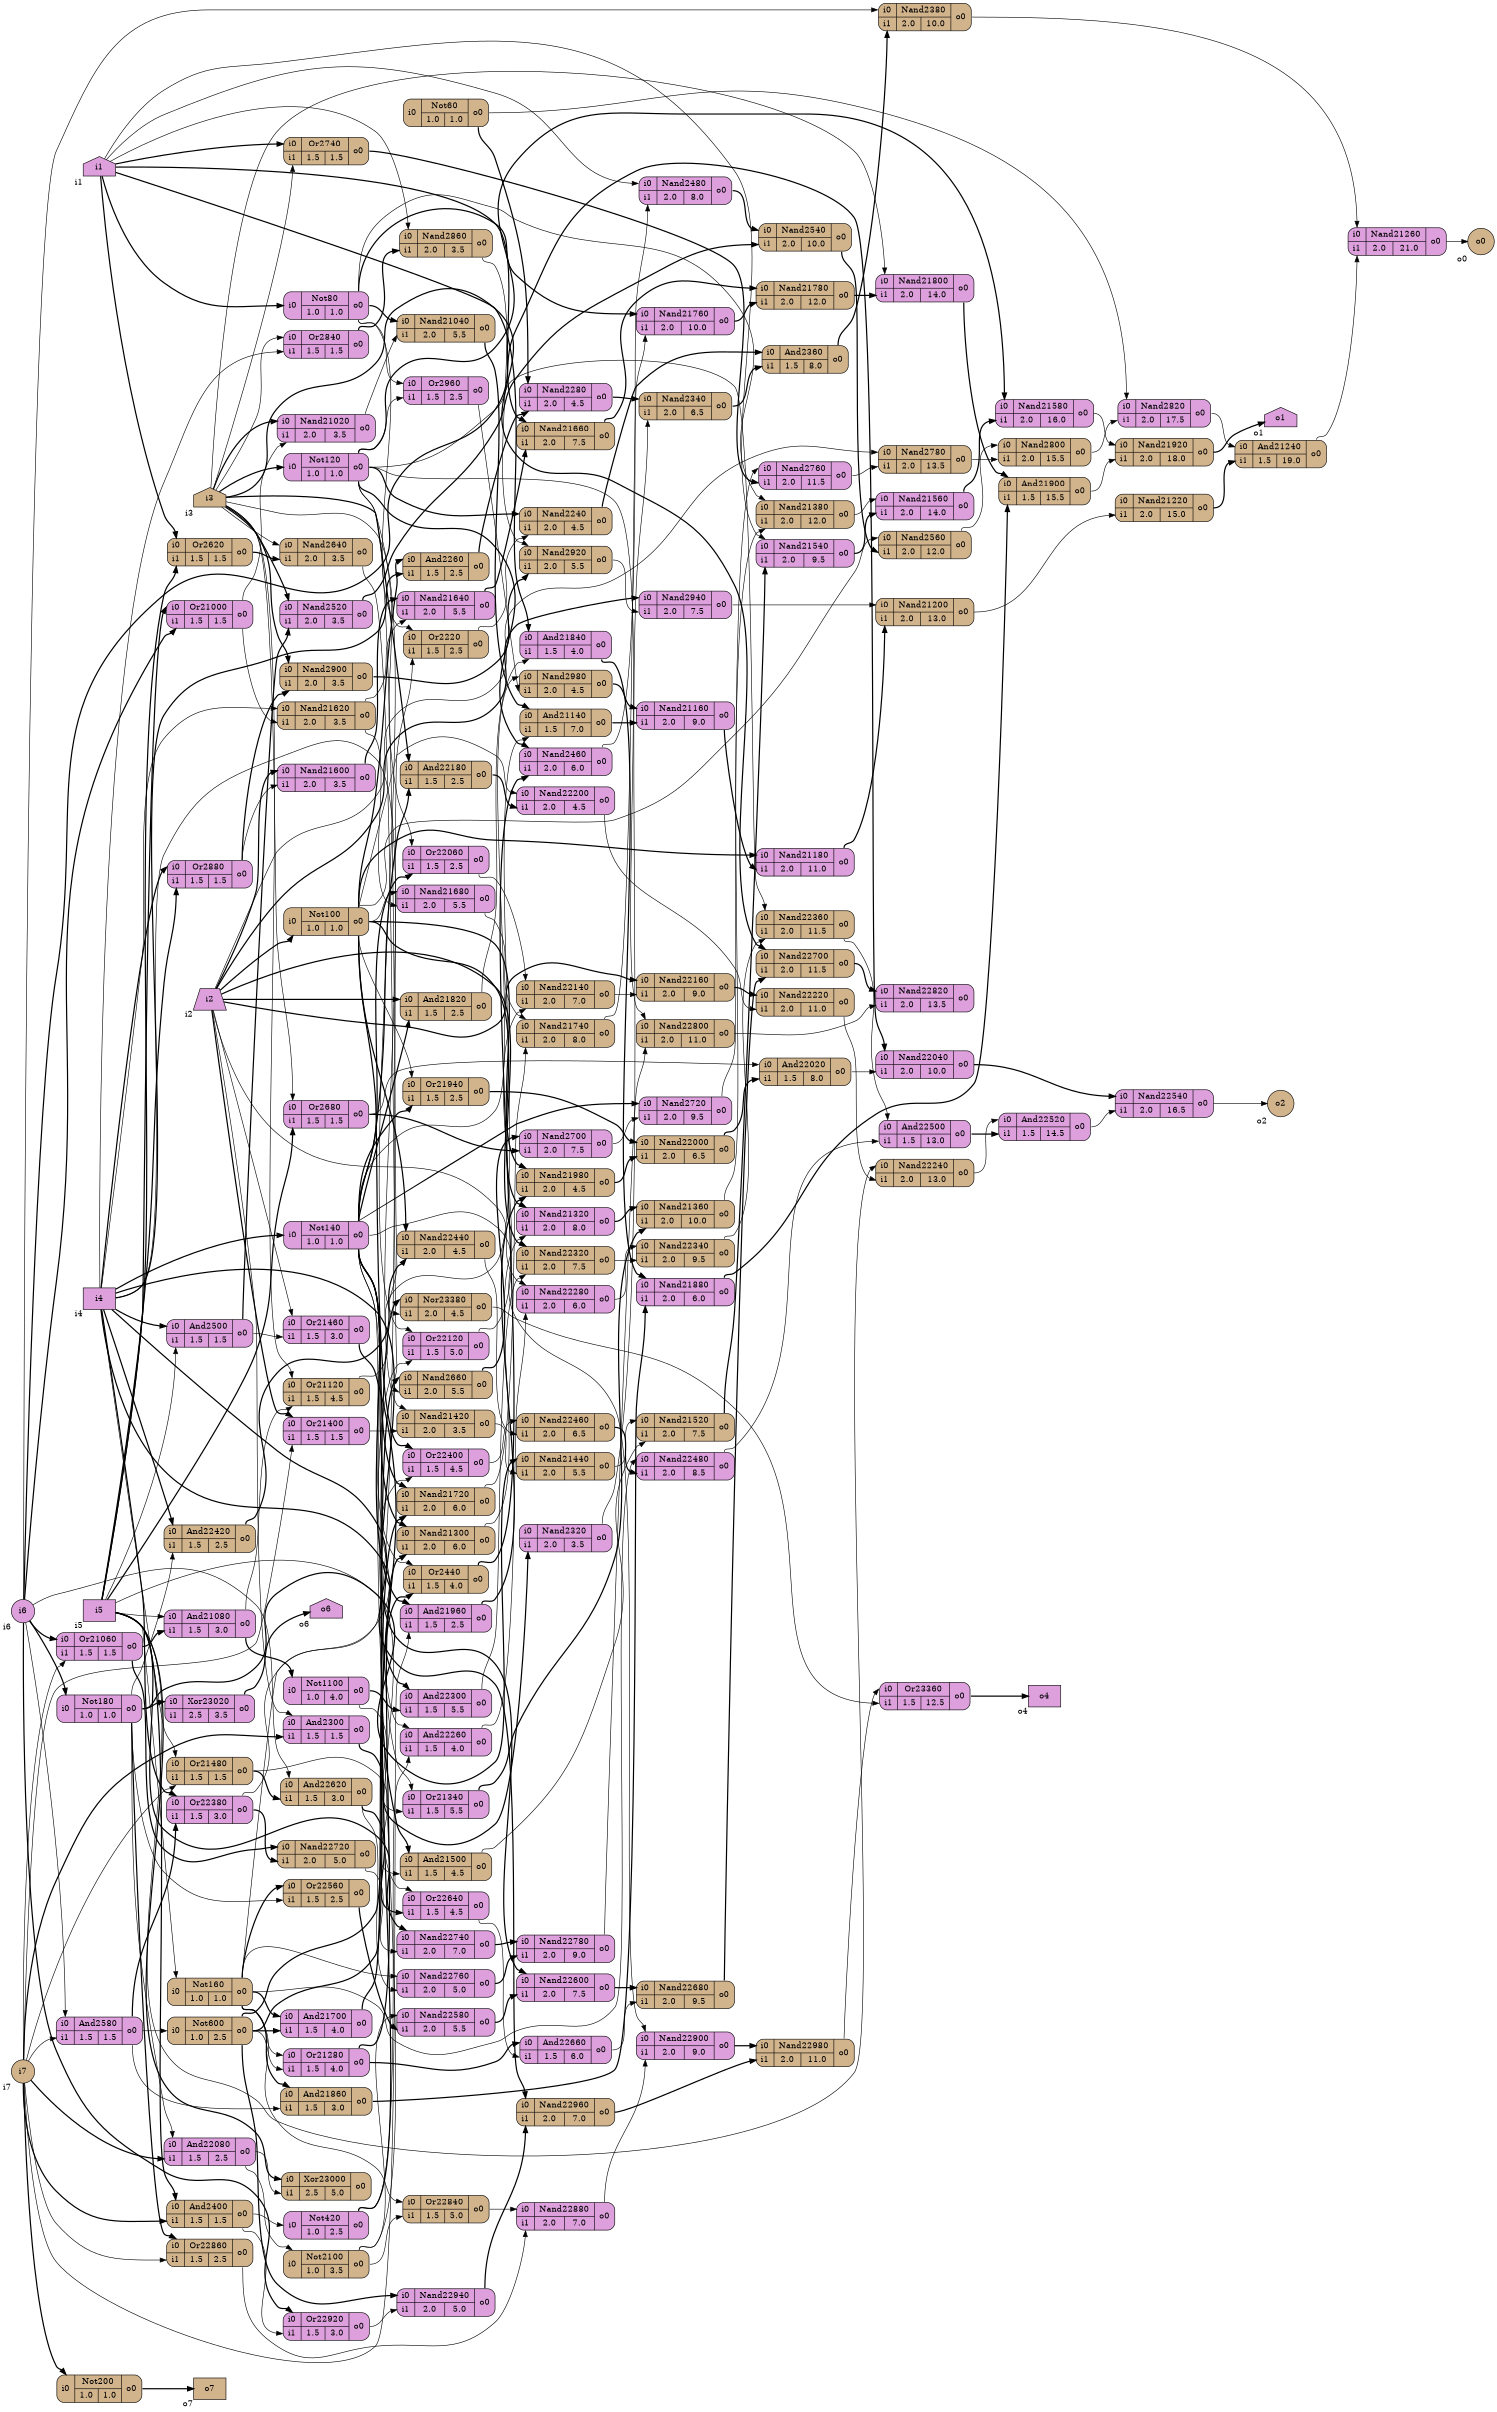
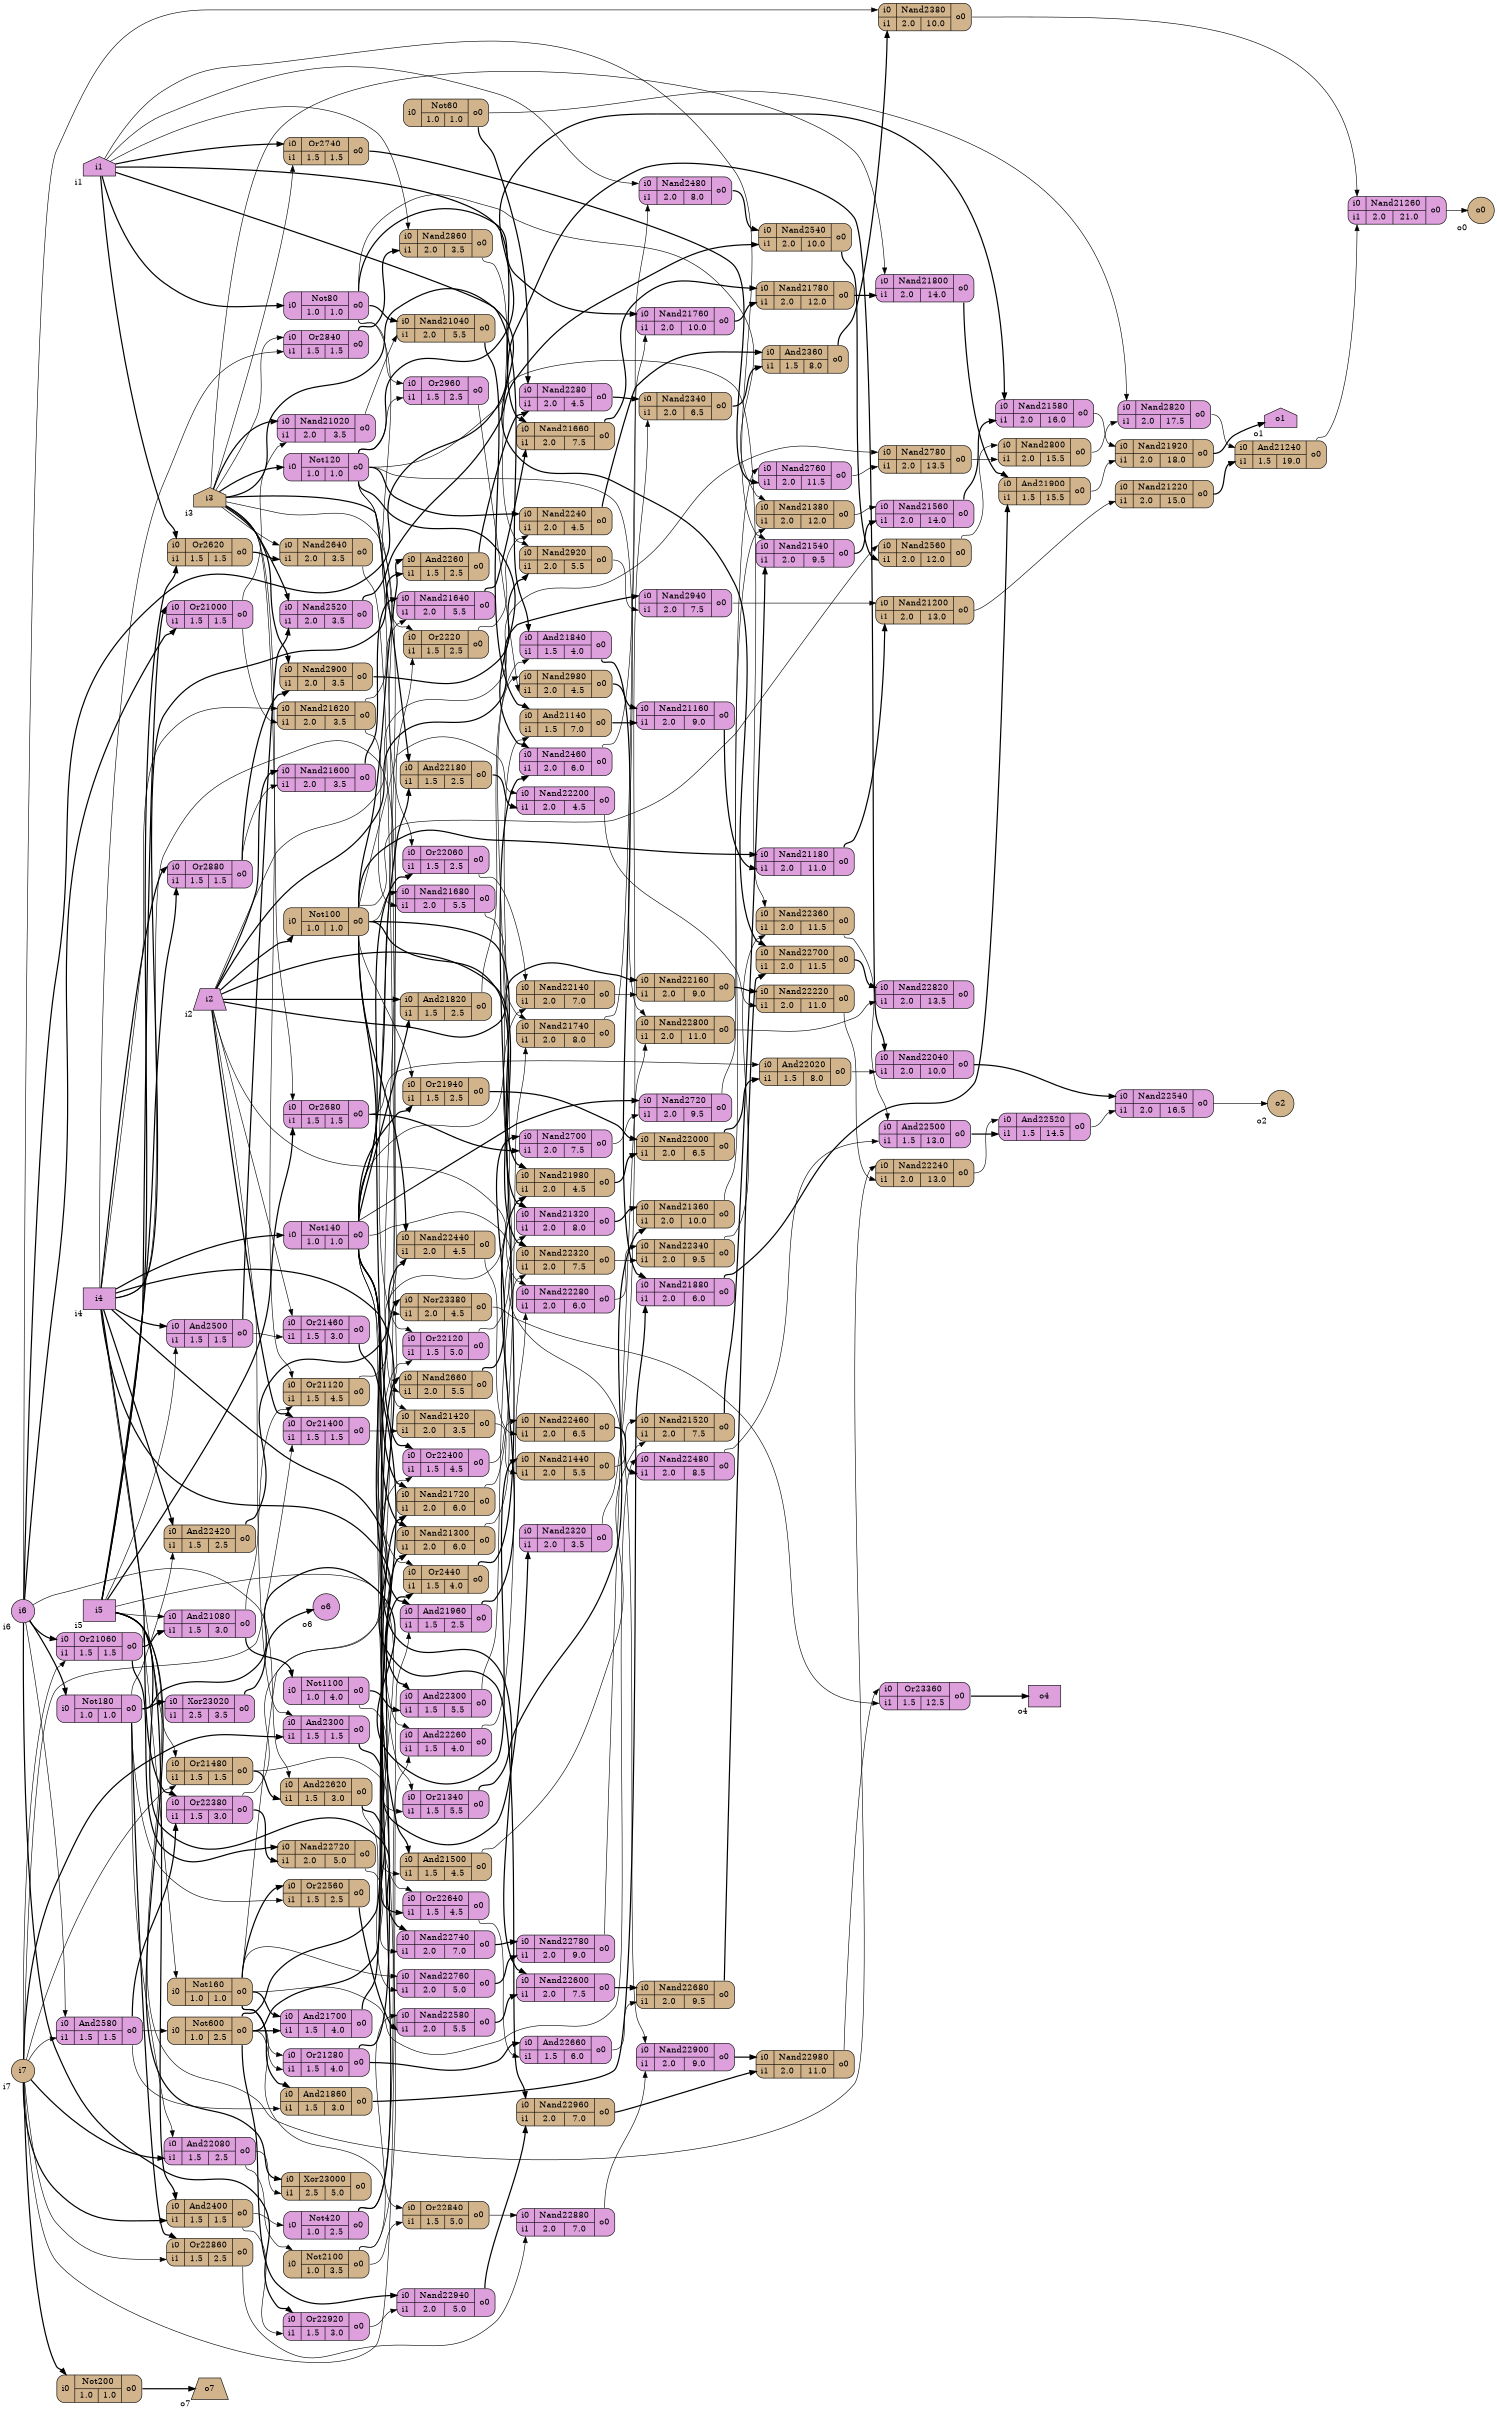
(326, 1609) -> (326, 1607)
(210, 2389) -> (210, 2389)
